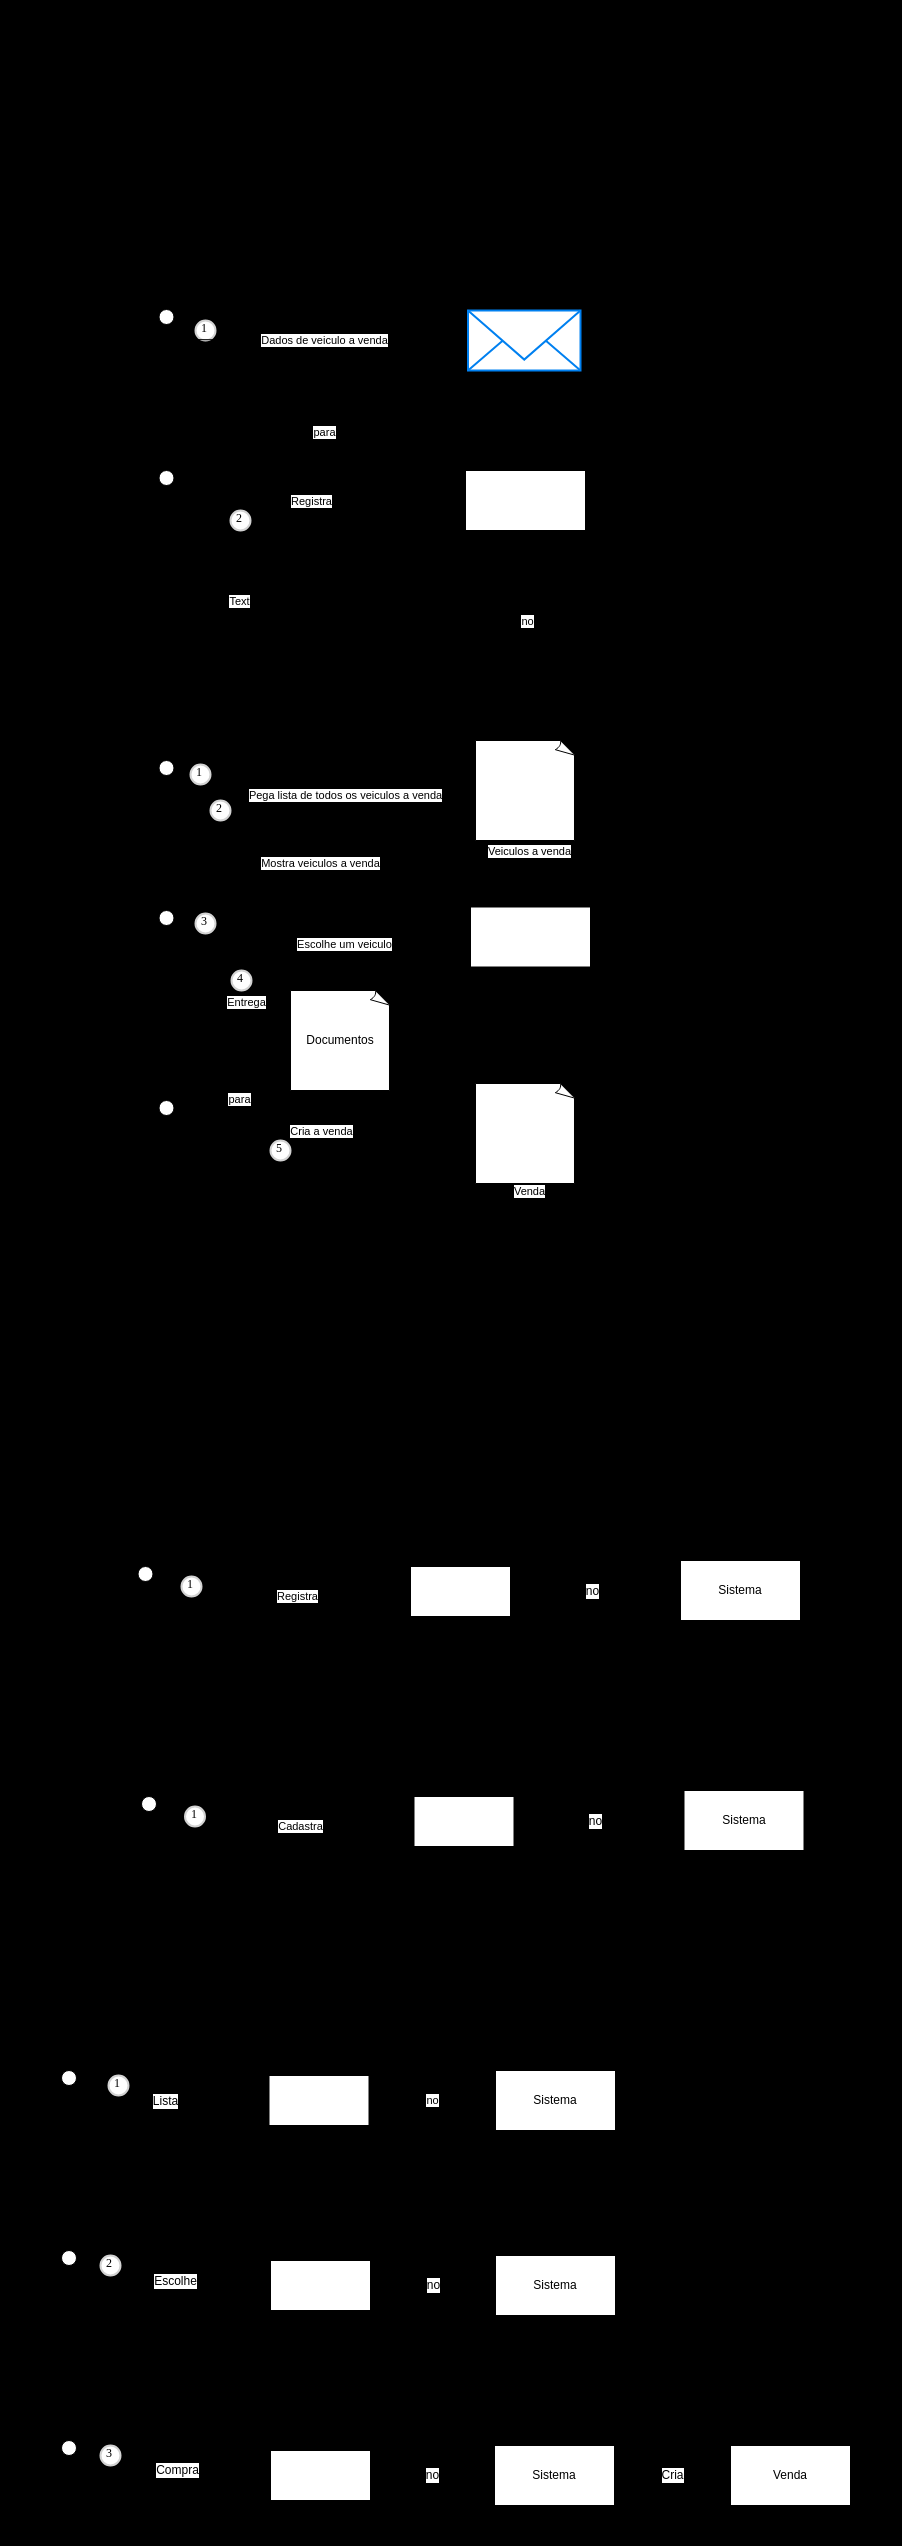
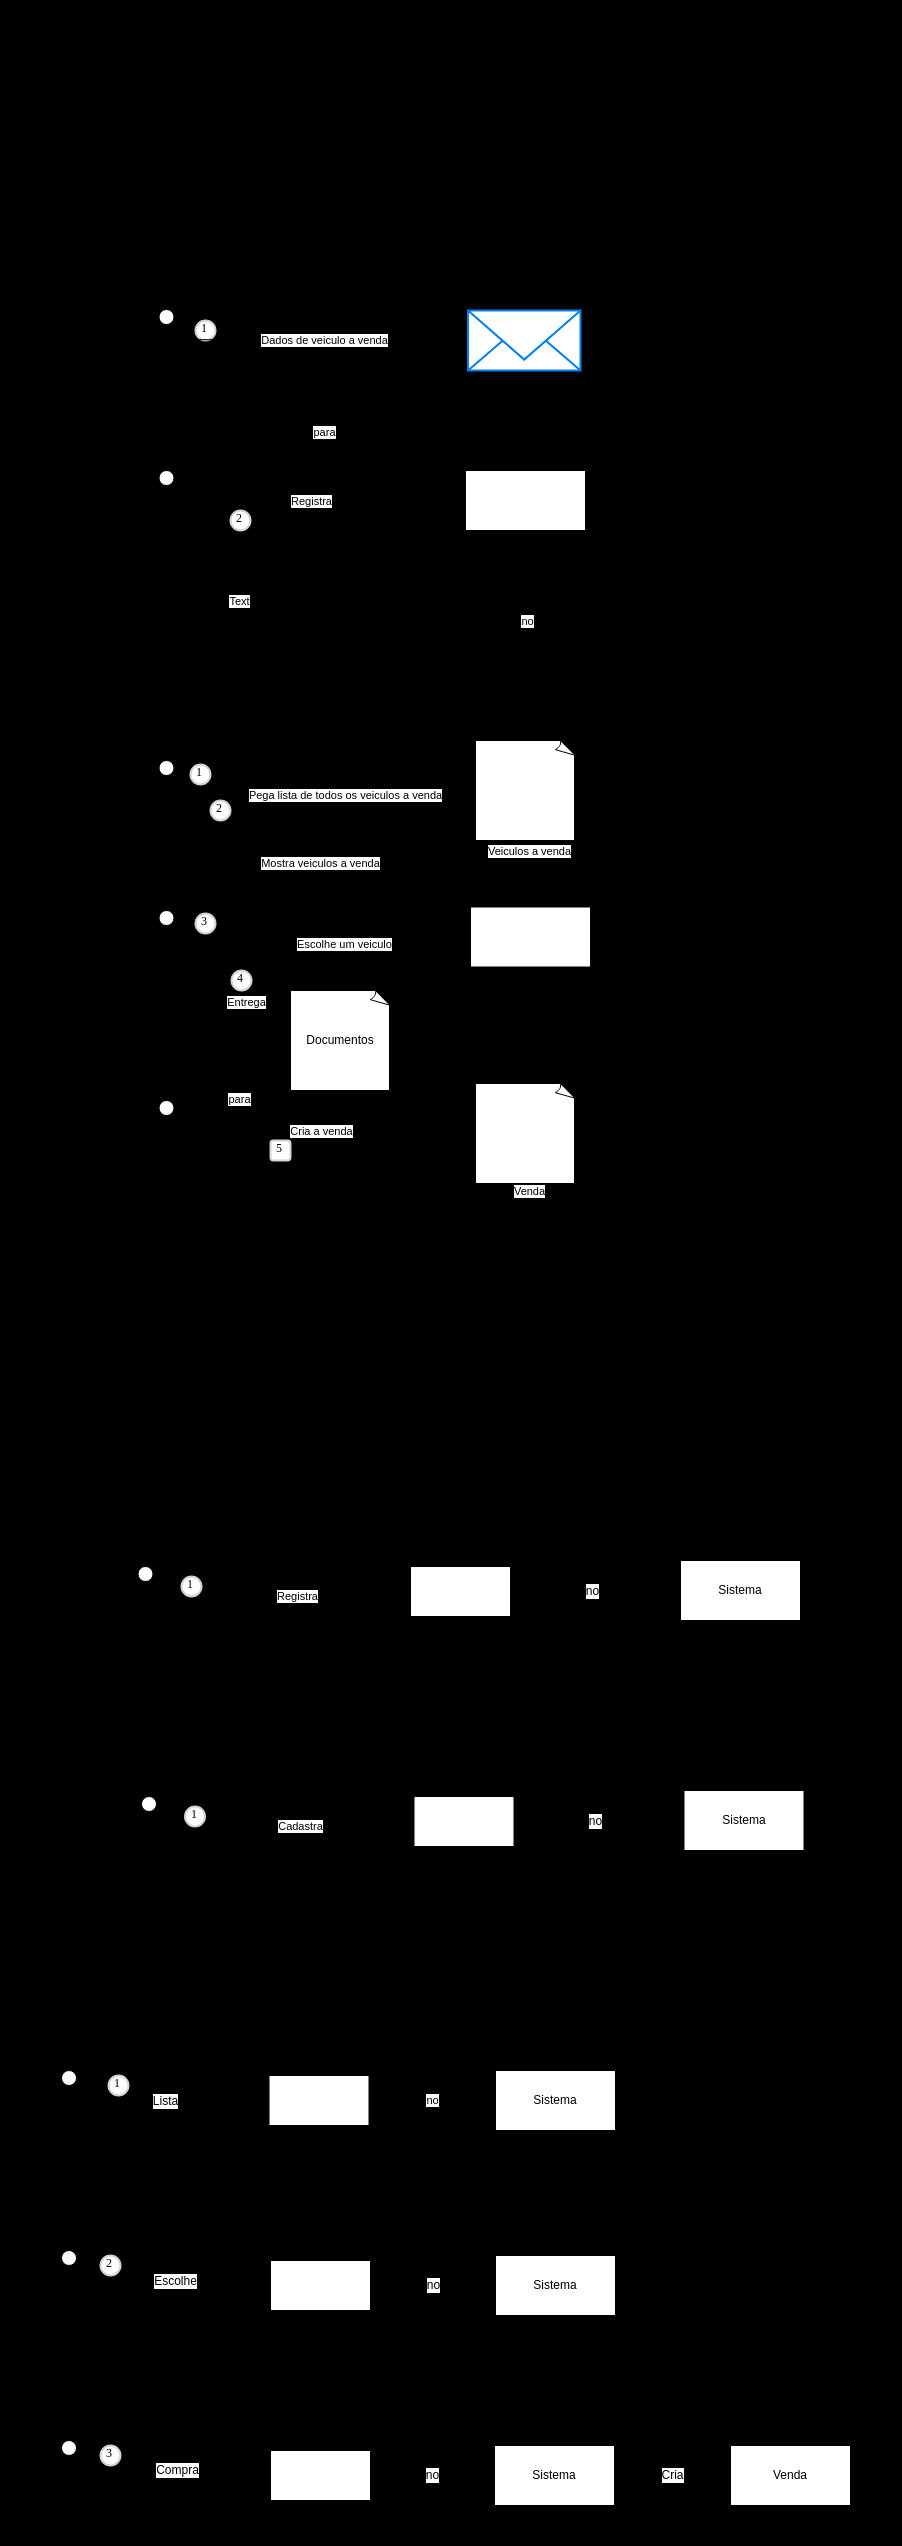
(281, 1151) -> (281, 1151)
